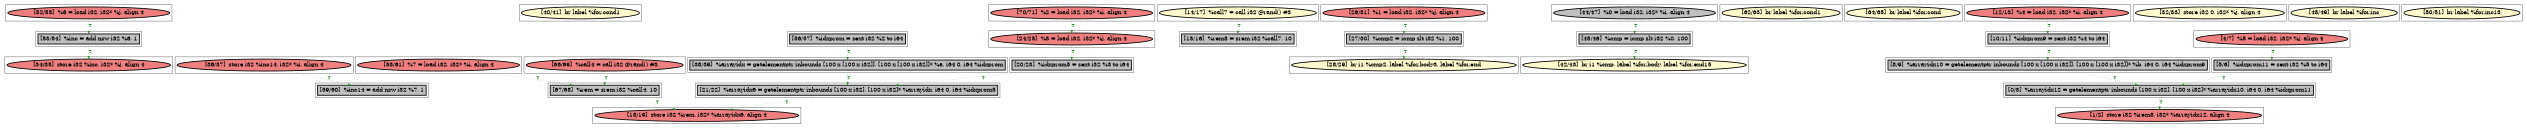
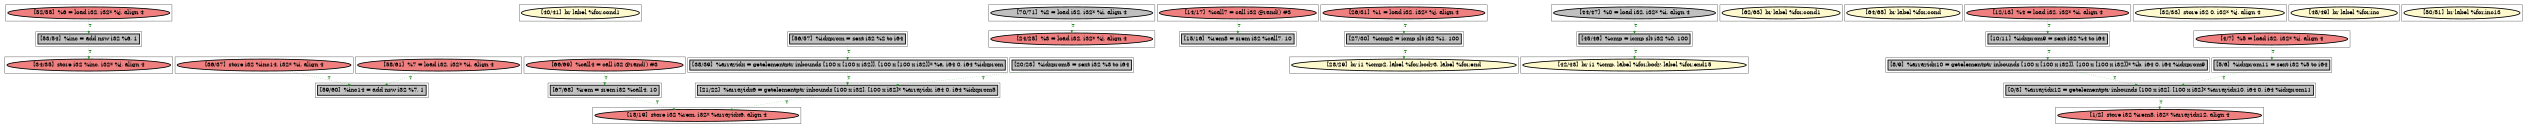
(1072, 13) -> (1072, 13)
(1238, 13) -> (1238, 13)
(1072, 51) -> none
(521, 78) -> (405, 78)
